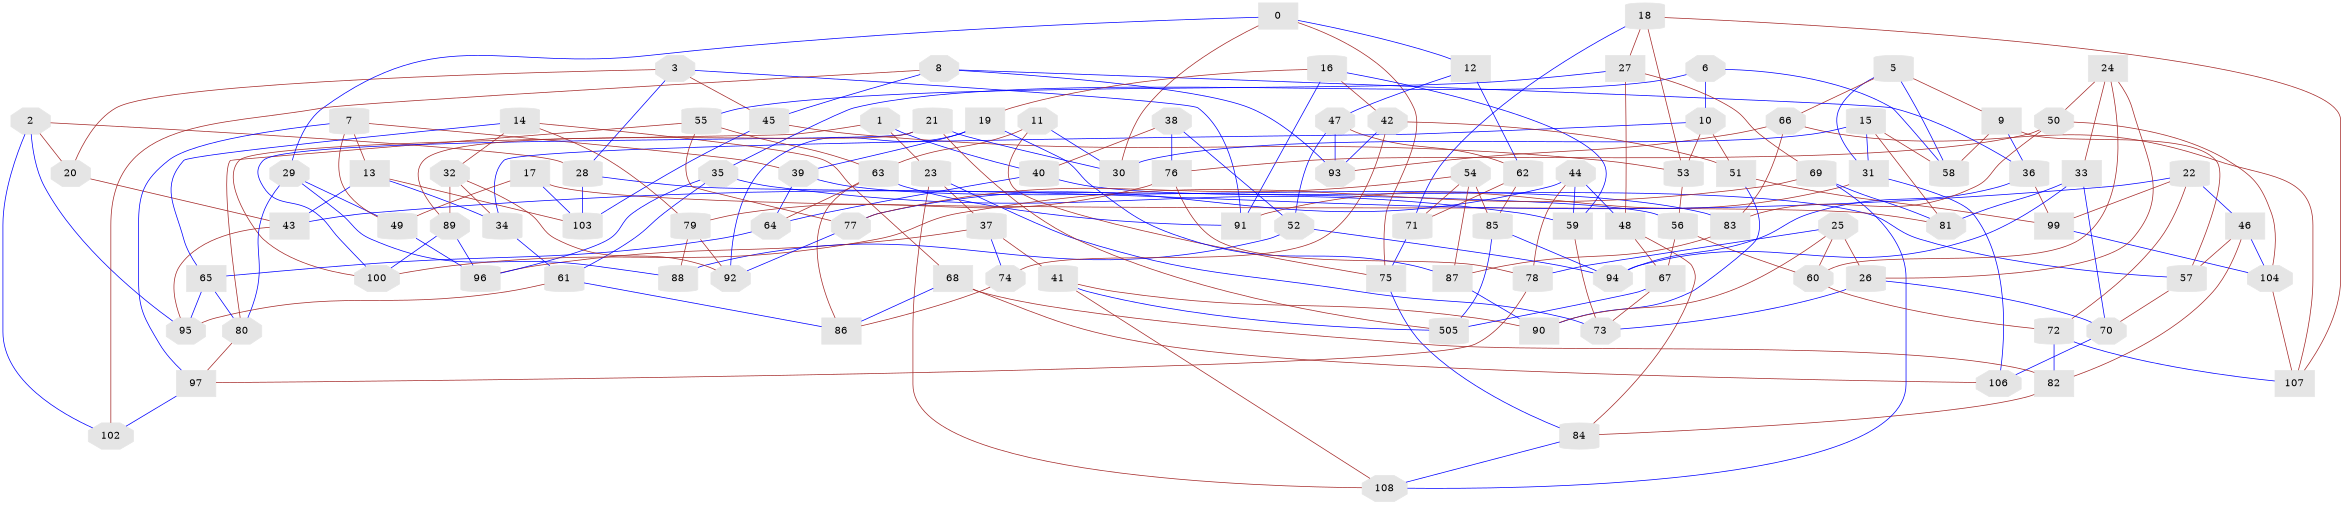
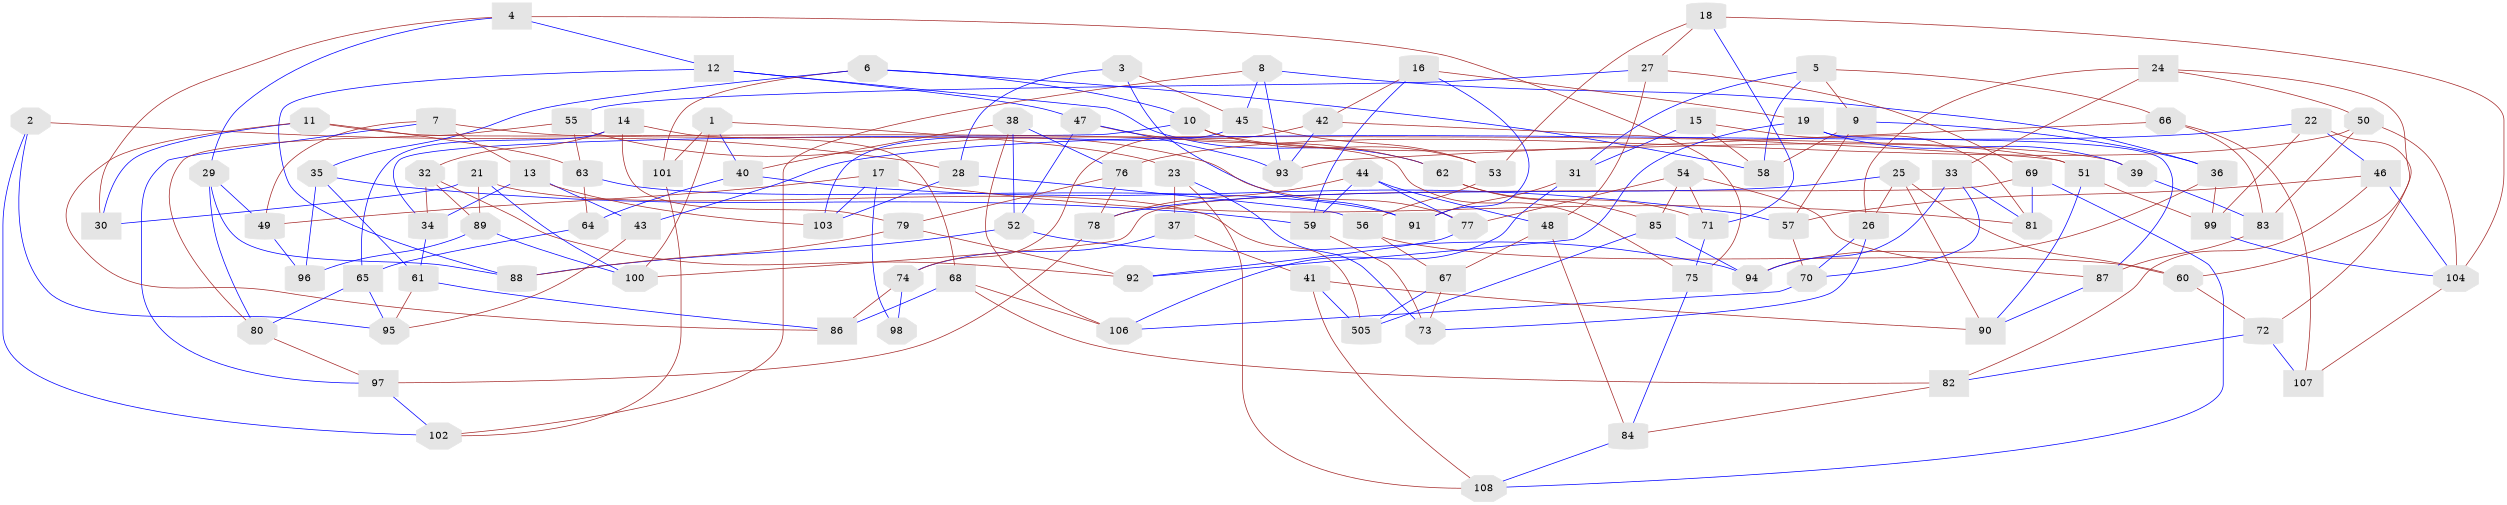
(1278, 16) -> (512, 16)
(2138, 56) -> (2200, 43)
none -> (334, 92)
(1492, 141) -> none
(71, 174) -> none
none -> (663, 174)
(786, 198) -> none
(1797, 219) -> (1987, 251)
(818, 235) -> (297, 294)
none -> (988, 238)
(745, 249) -> none
none -> (897, 331)
